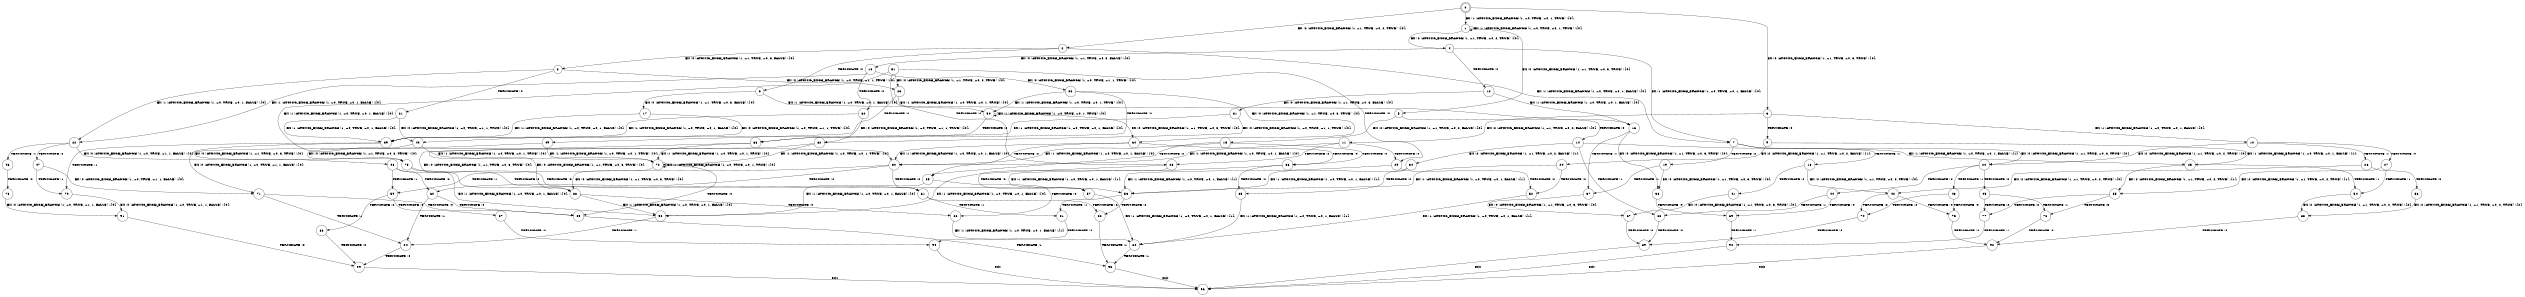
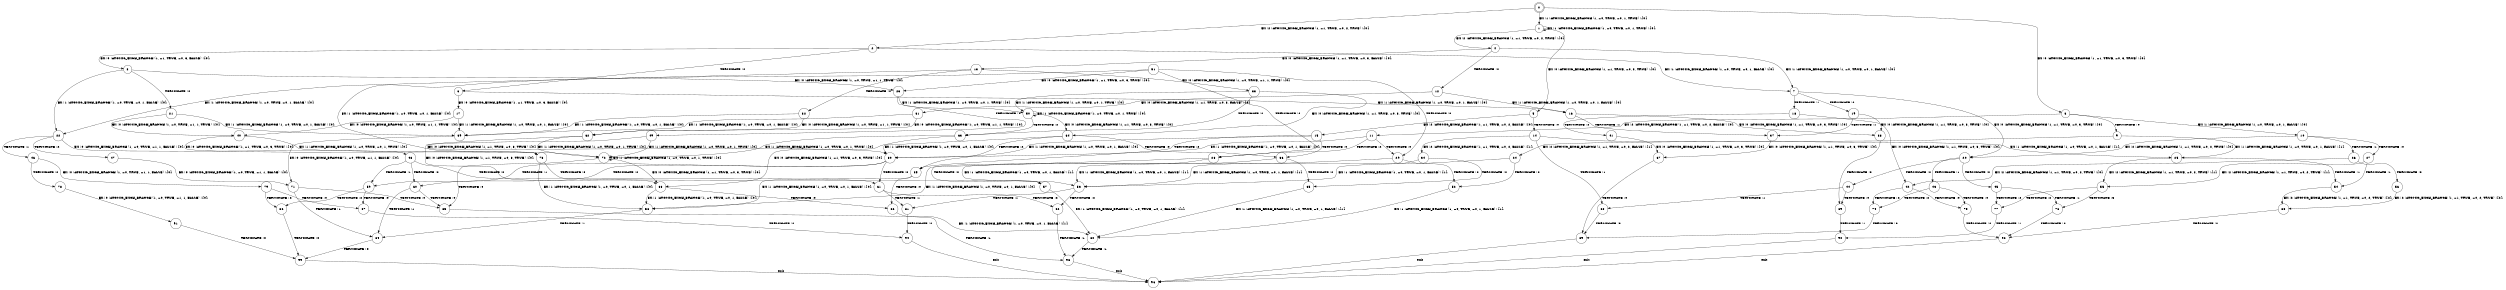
none -> (266, 187)
(67, 194) -> none
